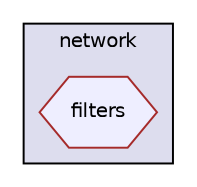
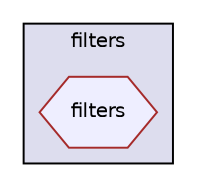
(98, 42) -> (98, 42)
